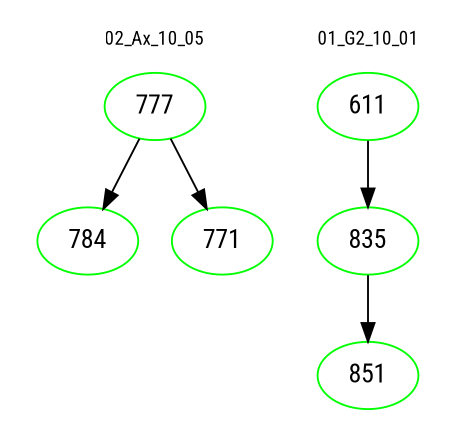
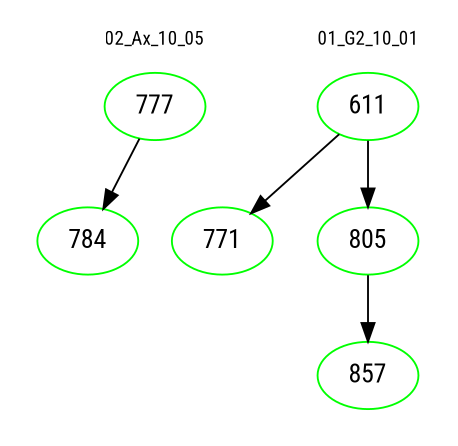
(184, 165) -> (315, 156)
(368, 241) -> (368, 241)
(368, 375) -> (368, 375)
